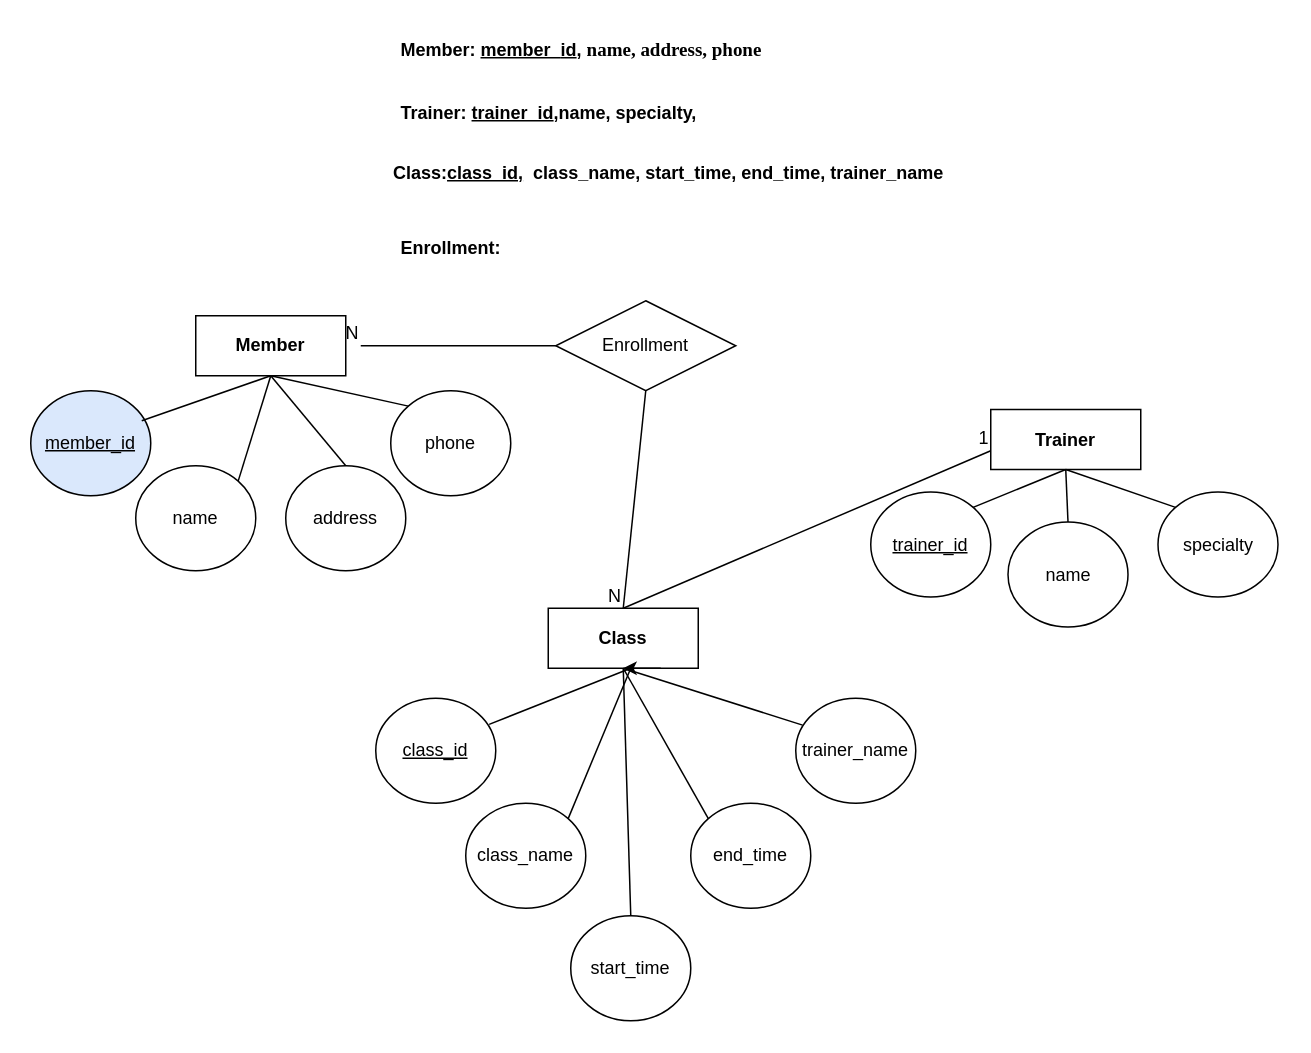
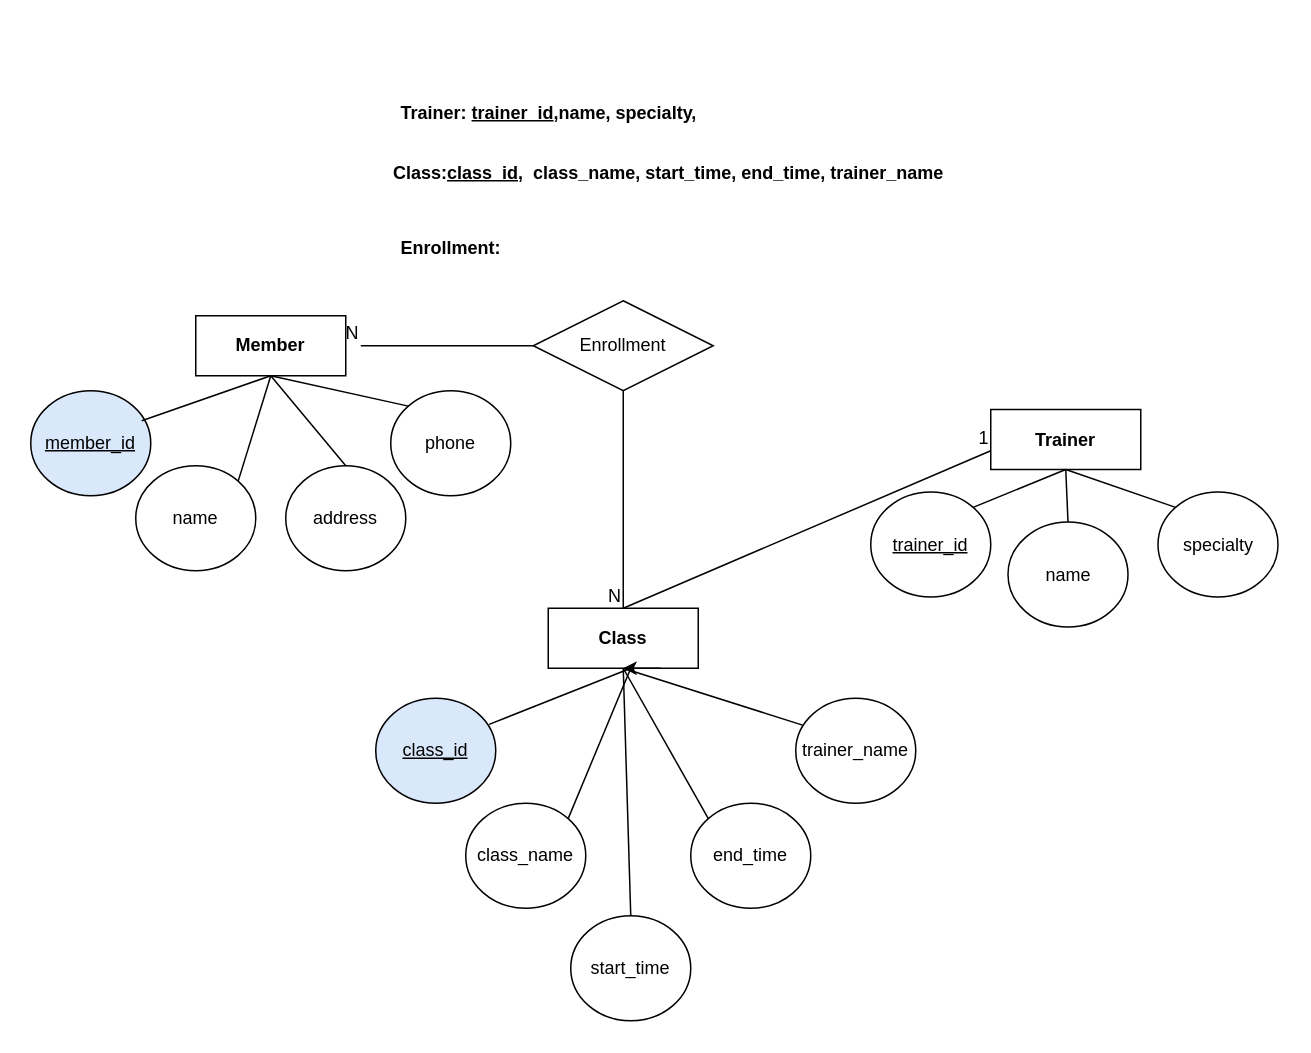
(601, 61) -> none
(646, 346) -> (623, 346)
(436, 751) -> (436, 751)
